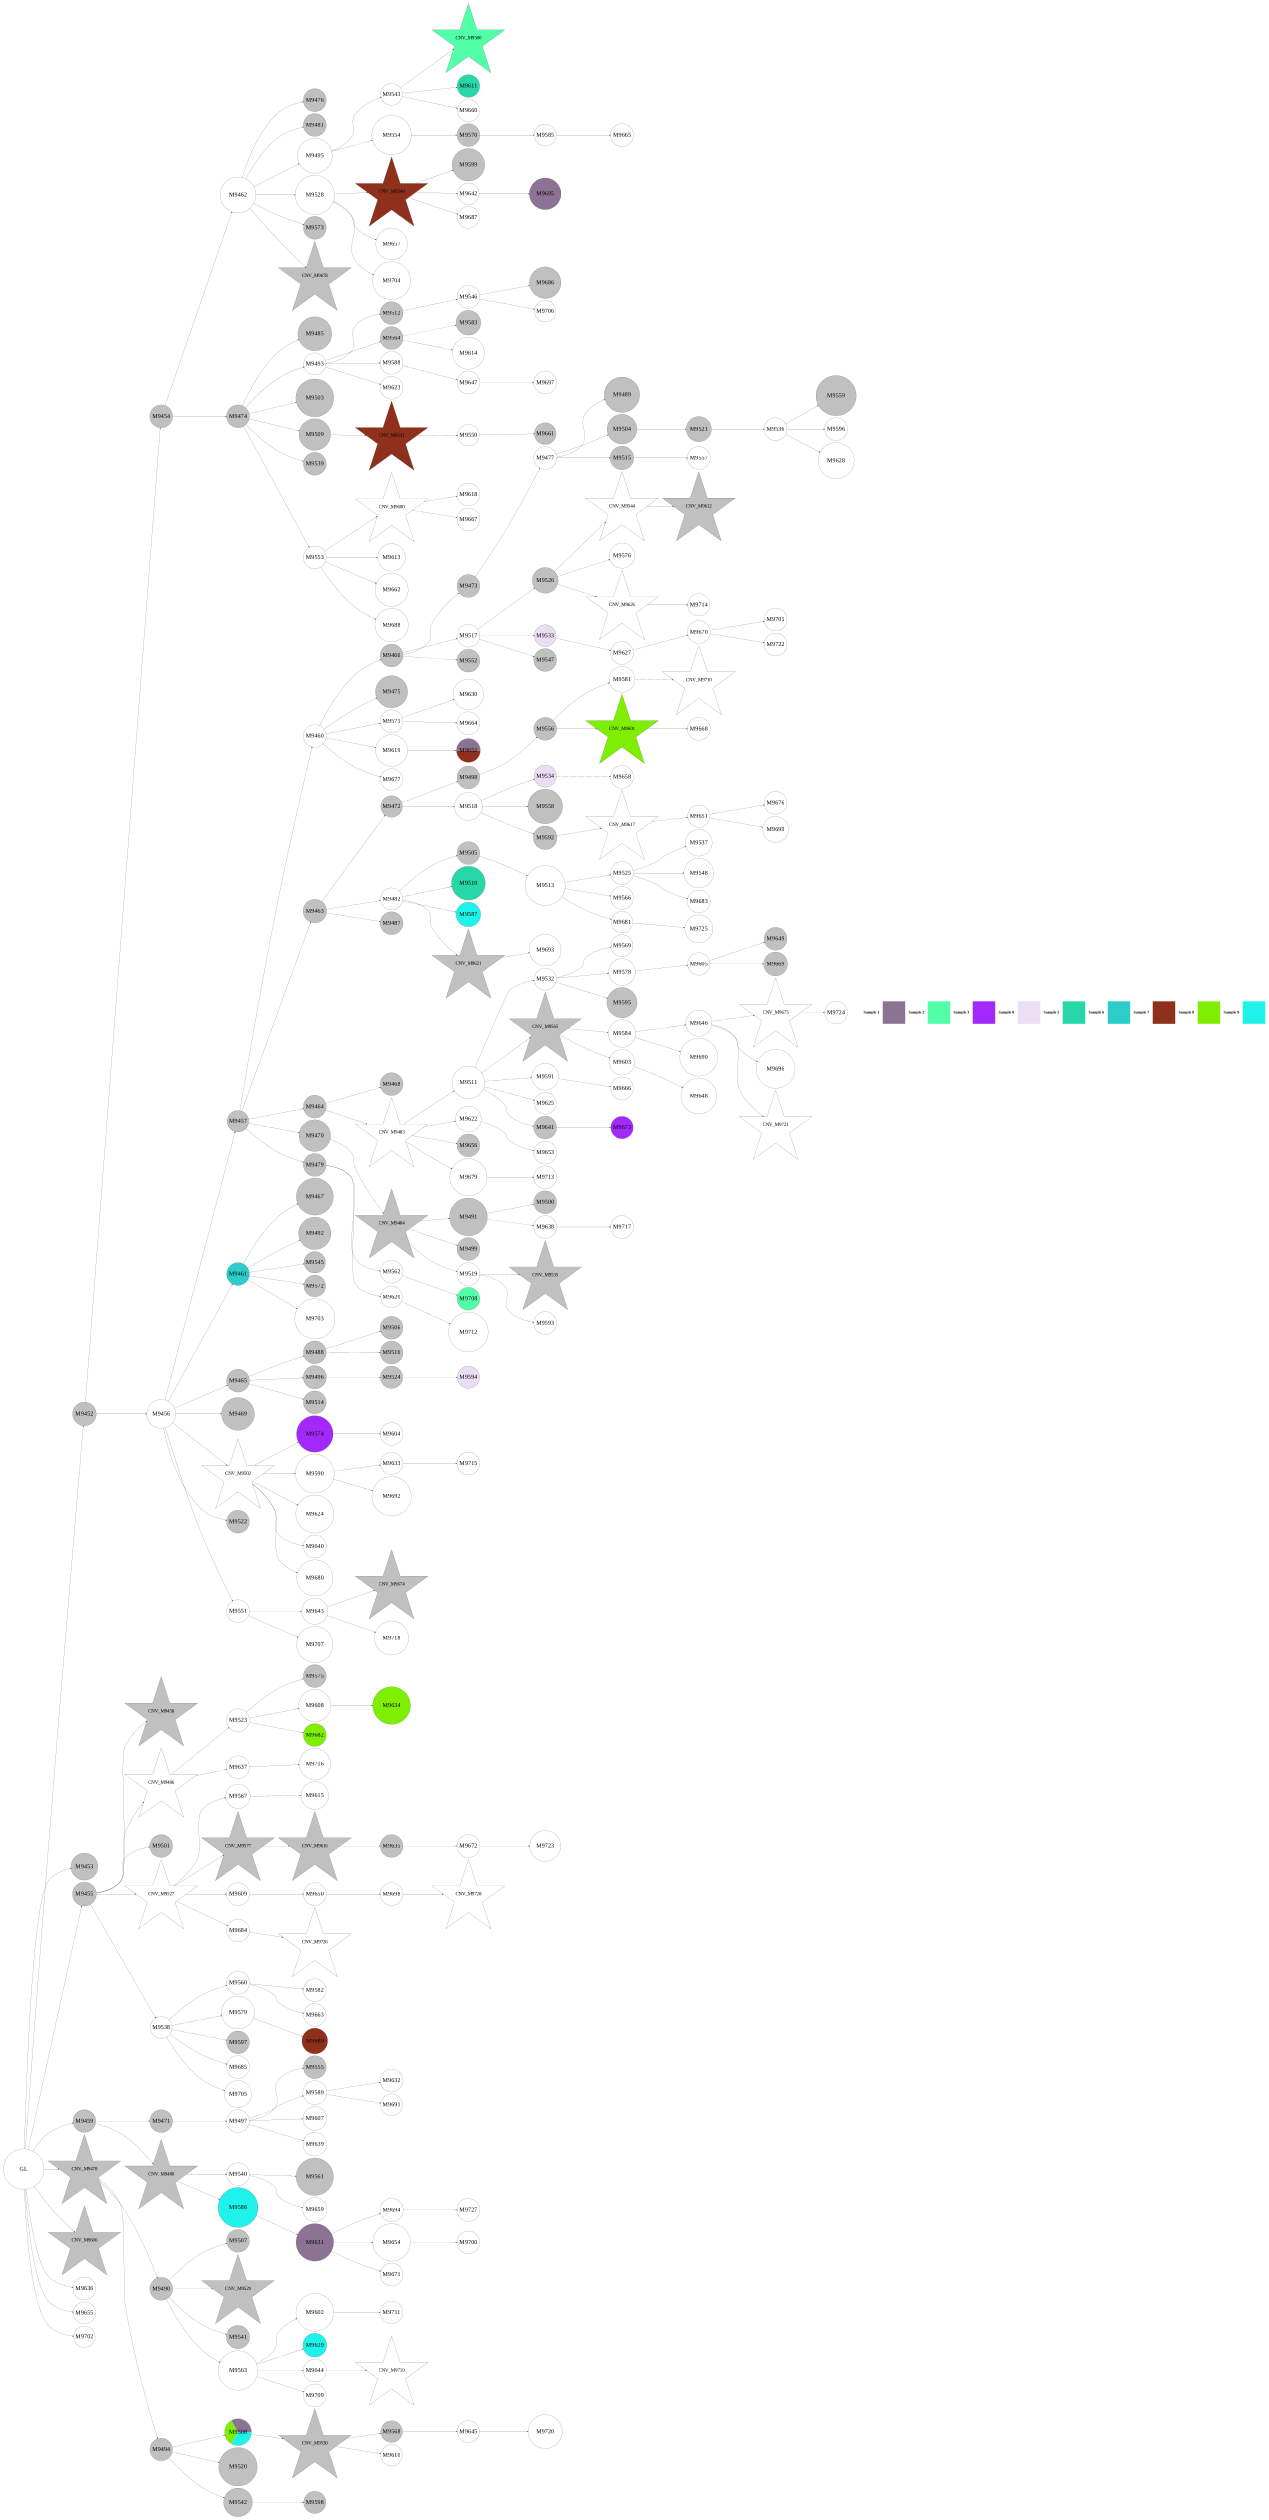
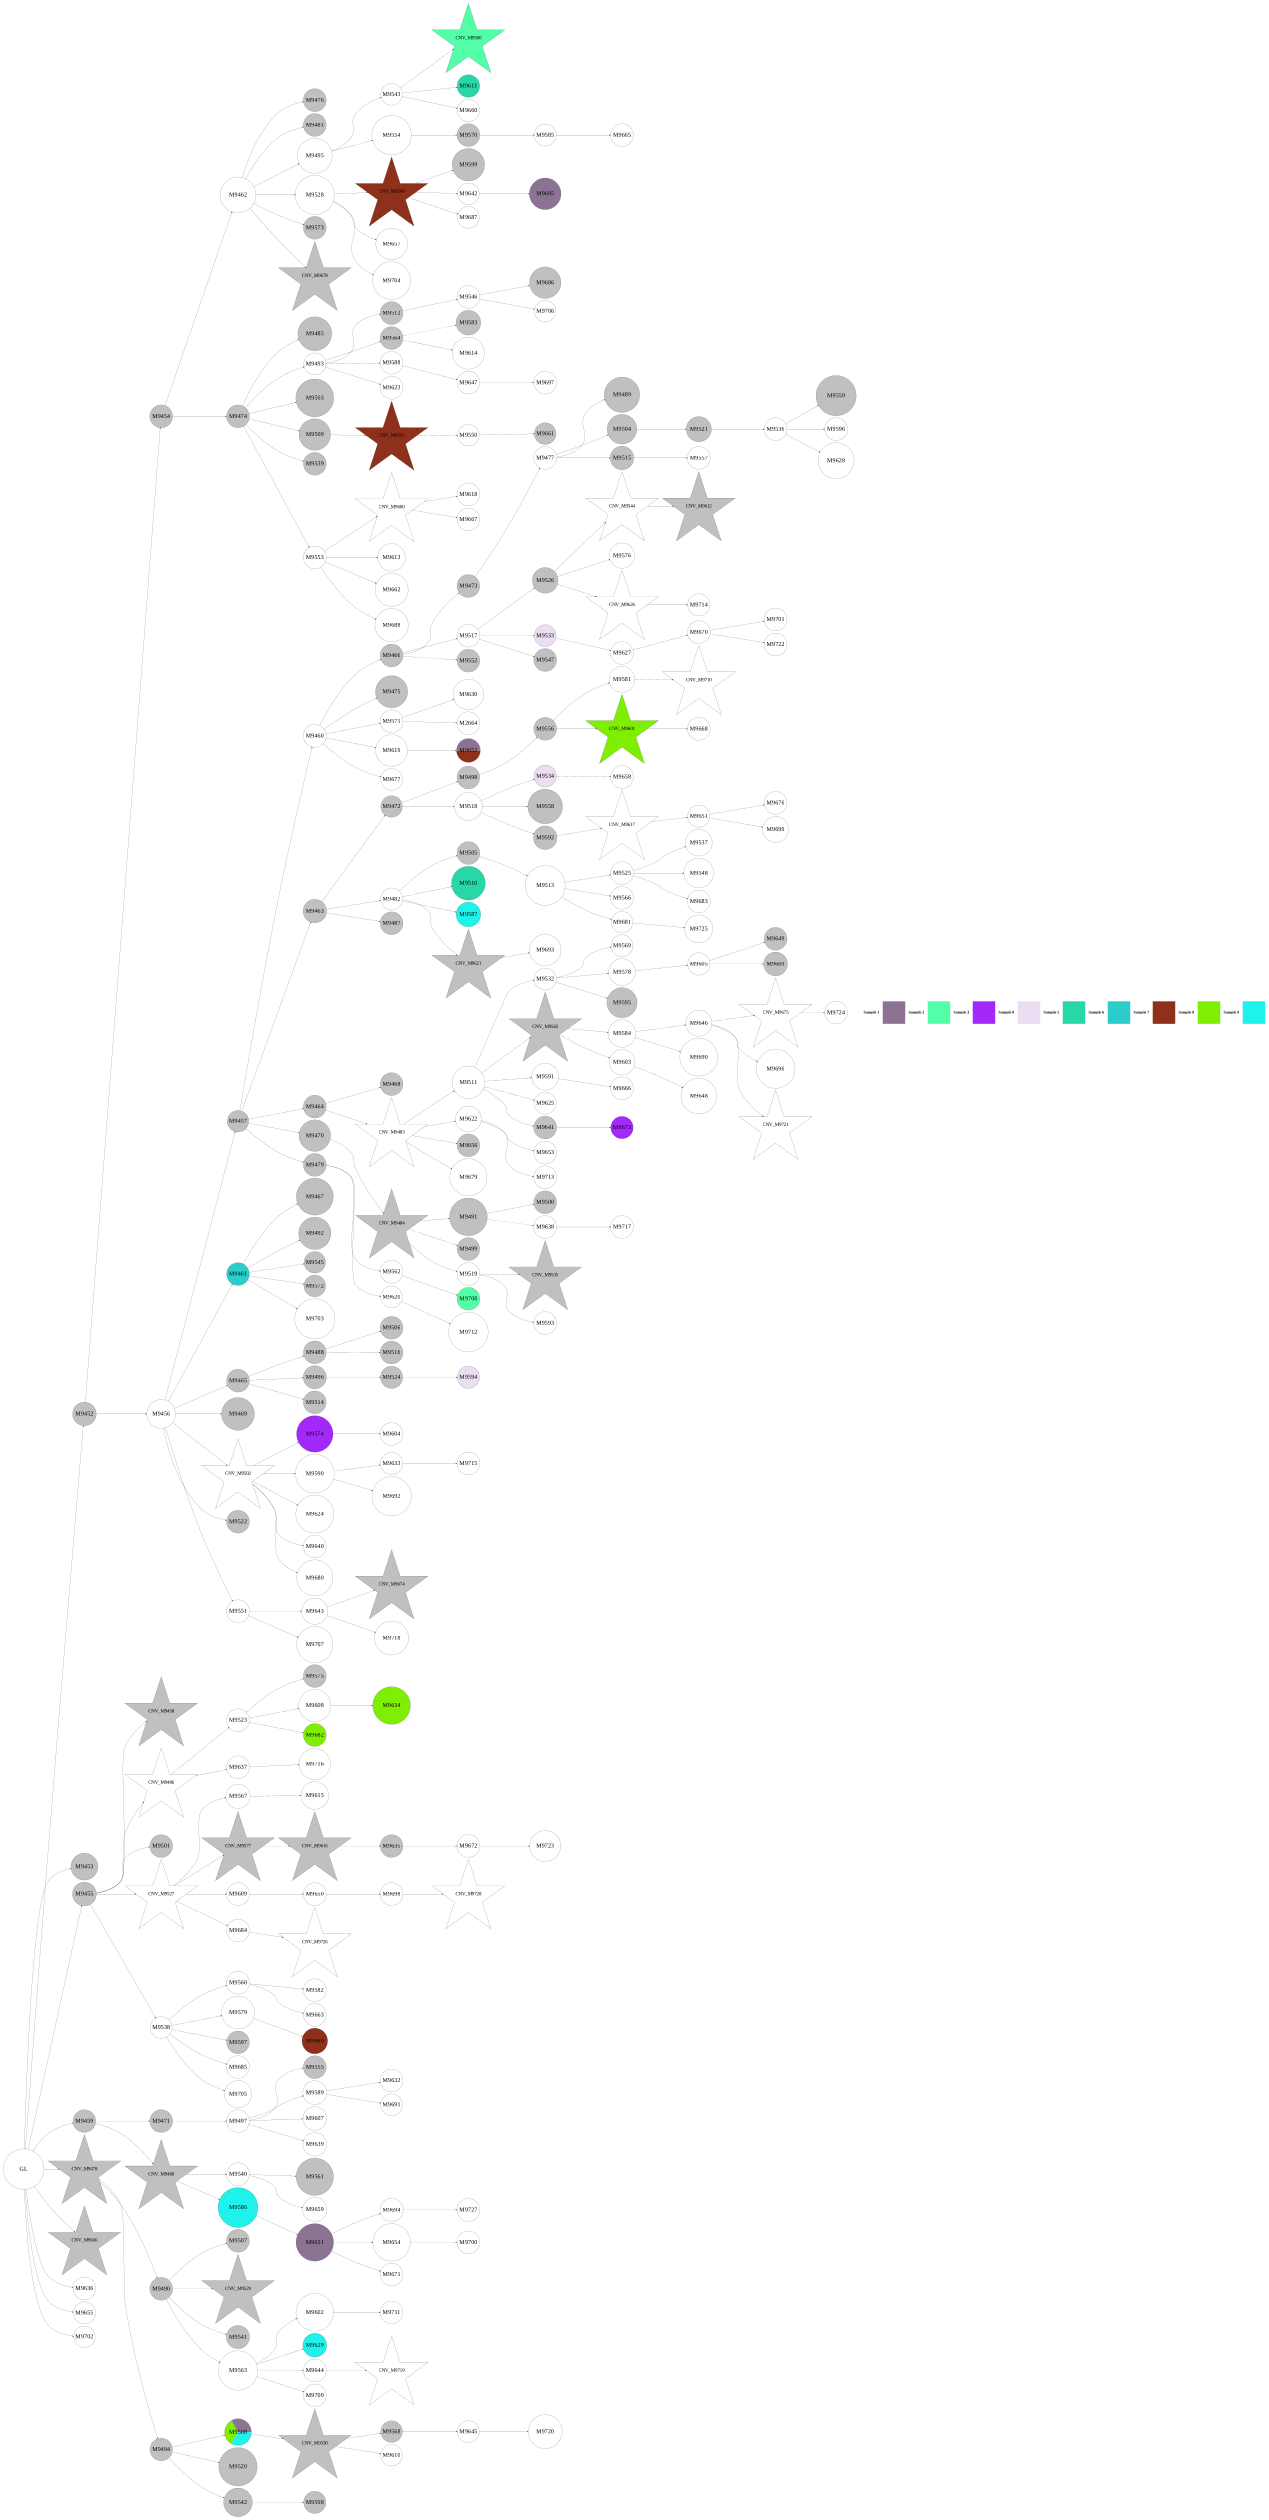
(468, 723) -> (468, 723)
(510, 1177) -> (507, 1149)
